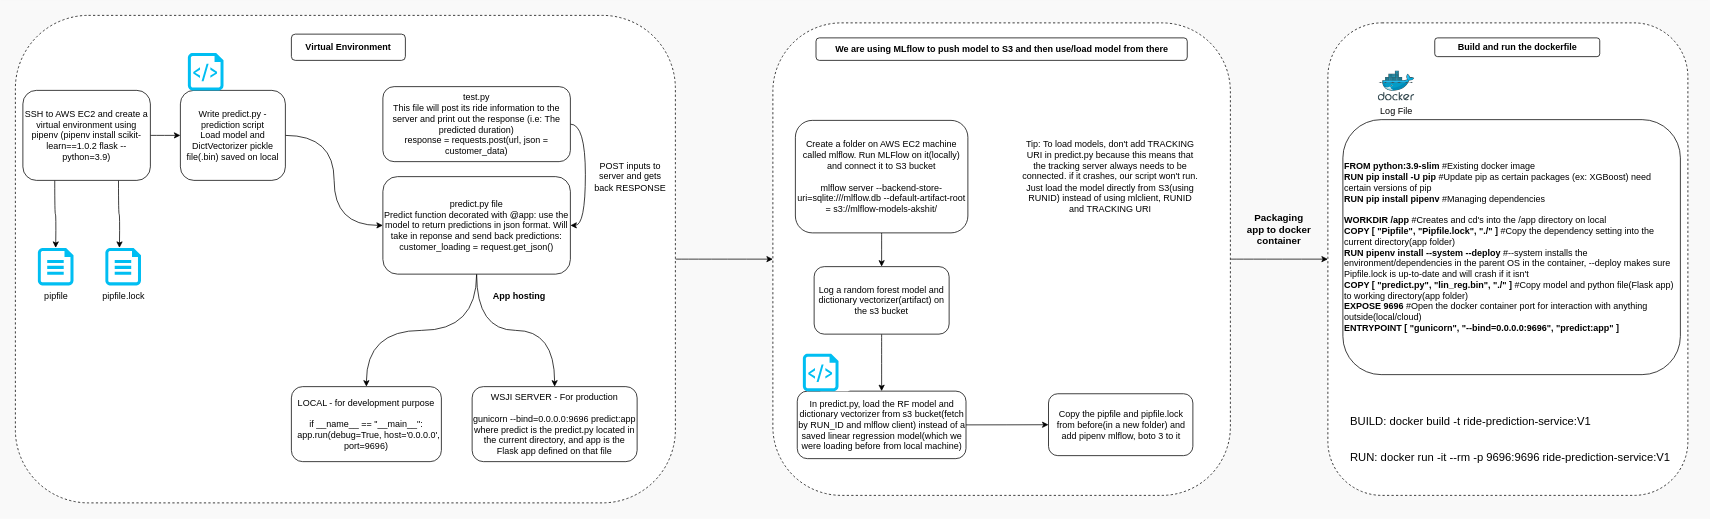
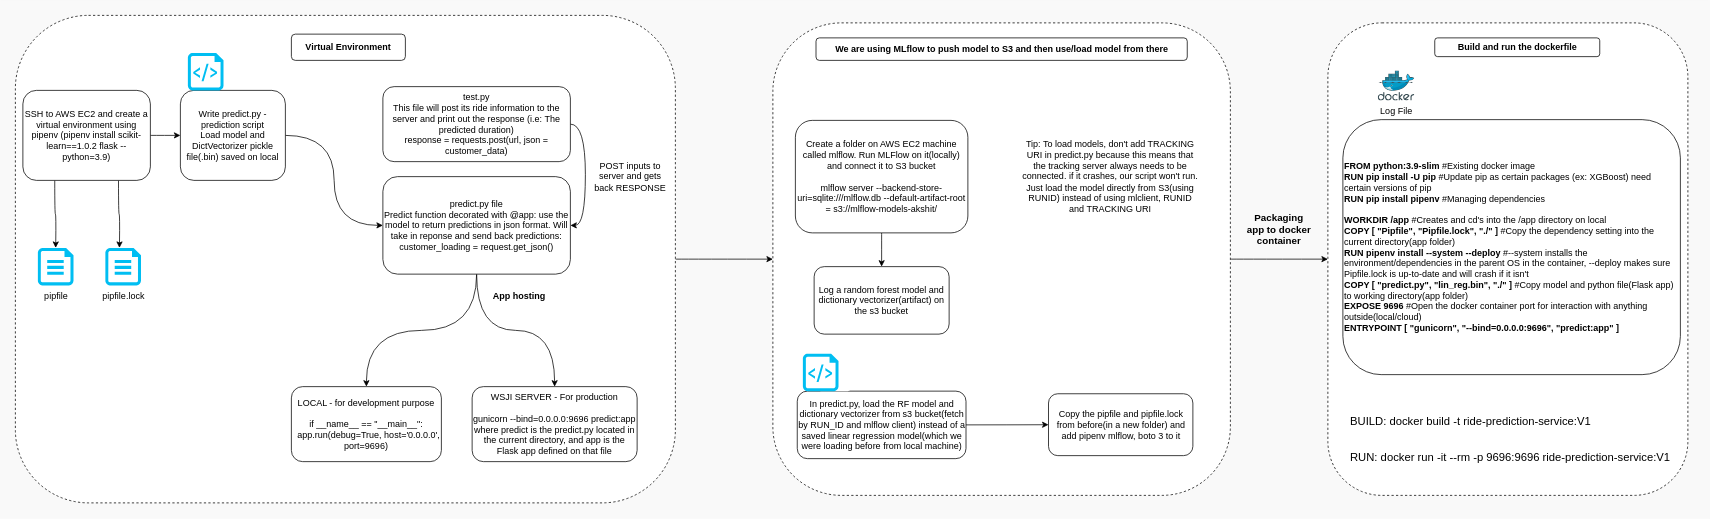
(882, 361) -> none
